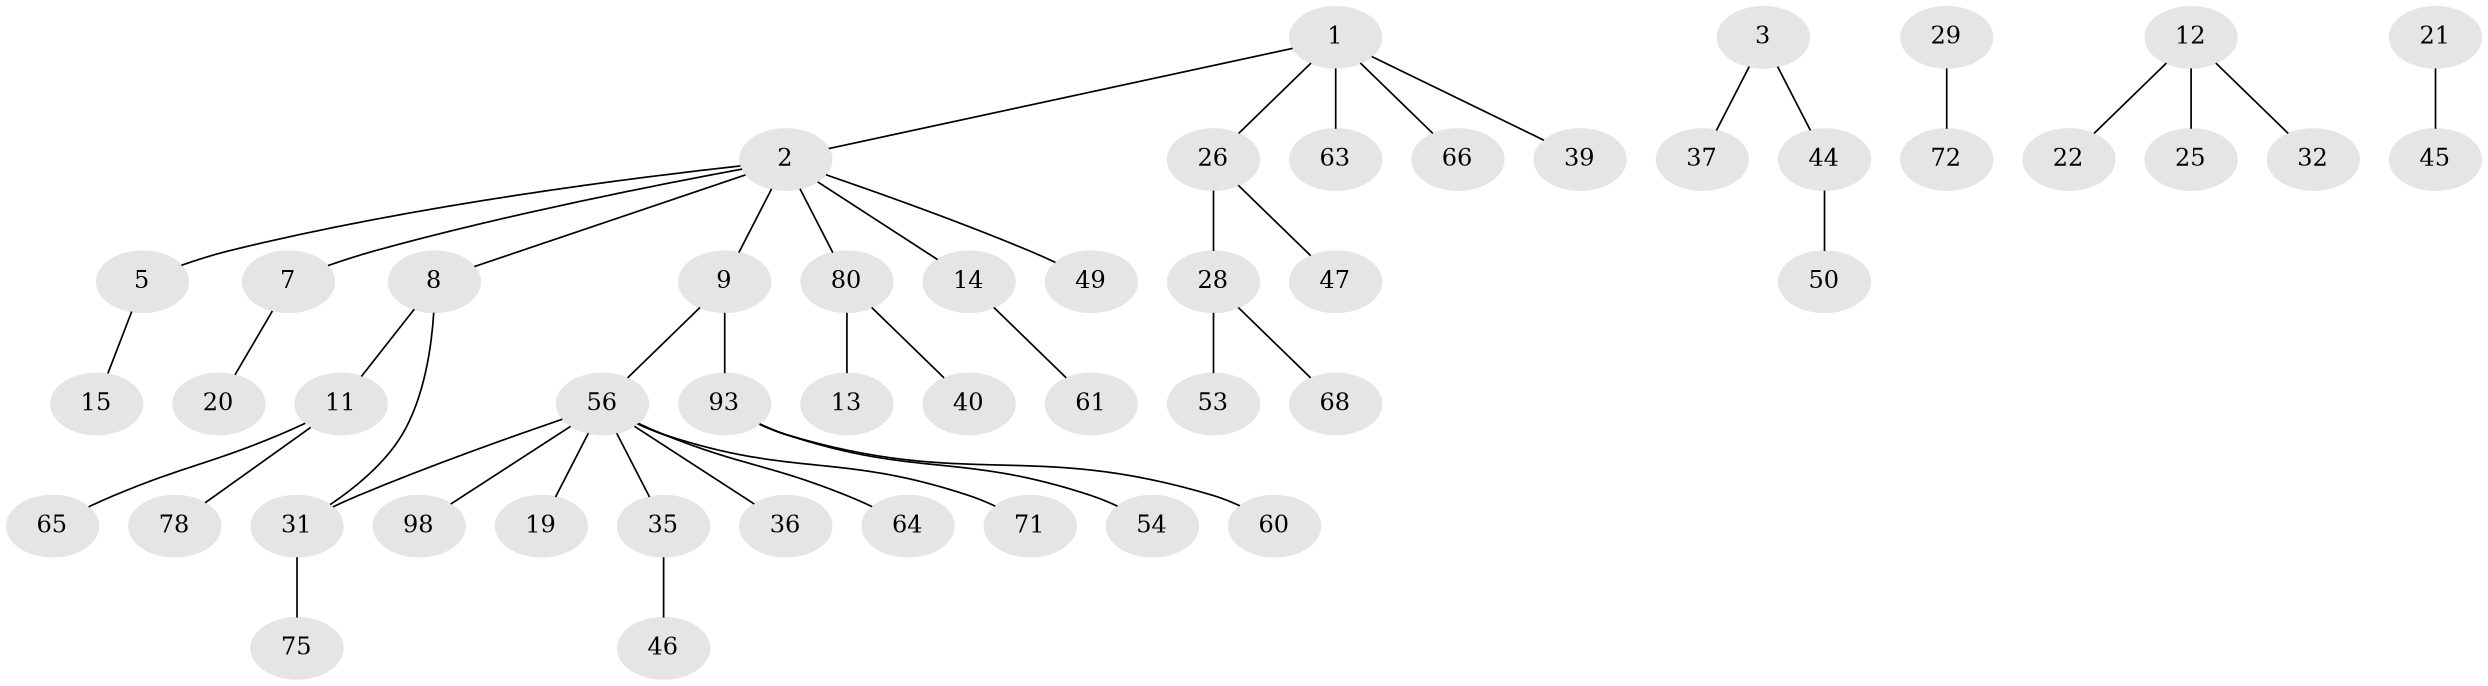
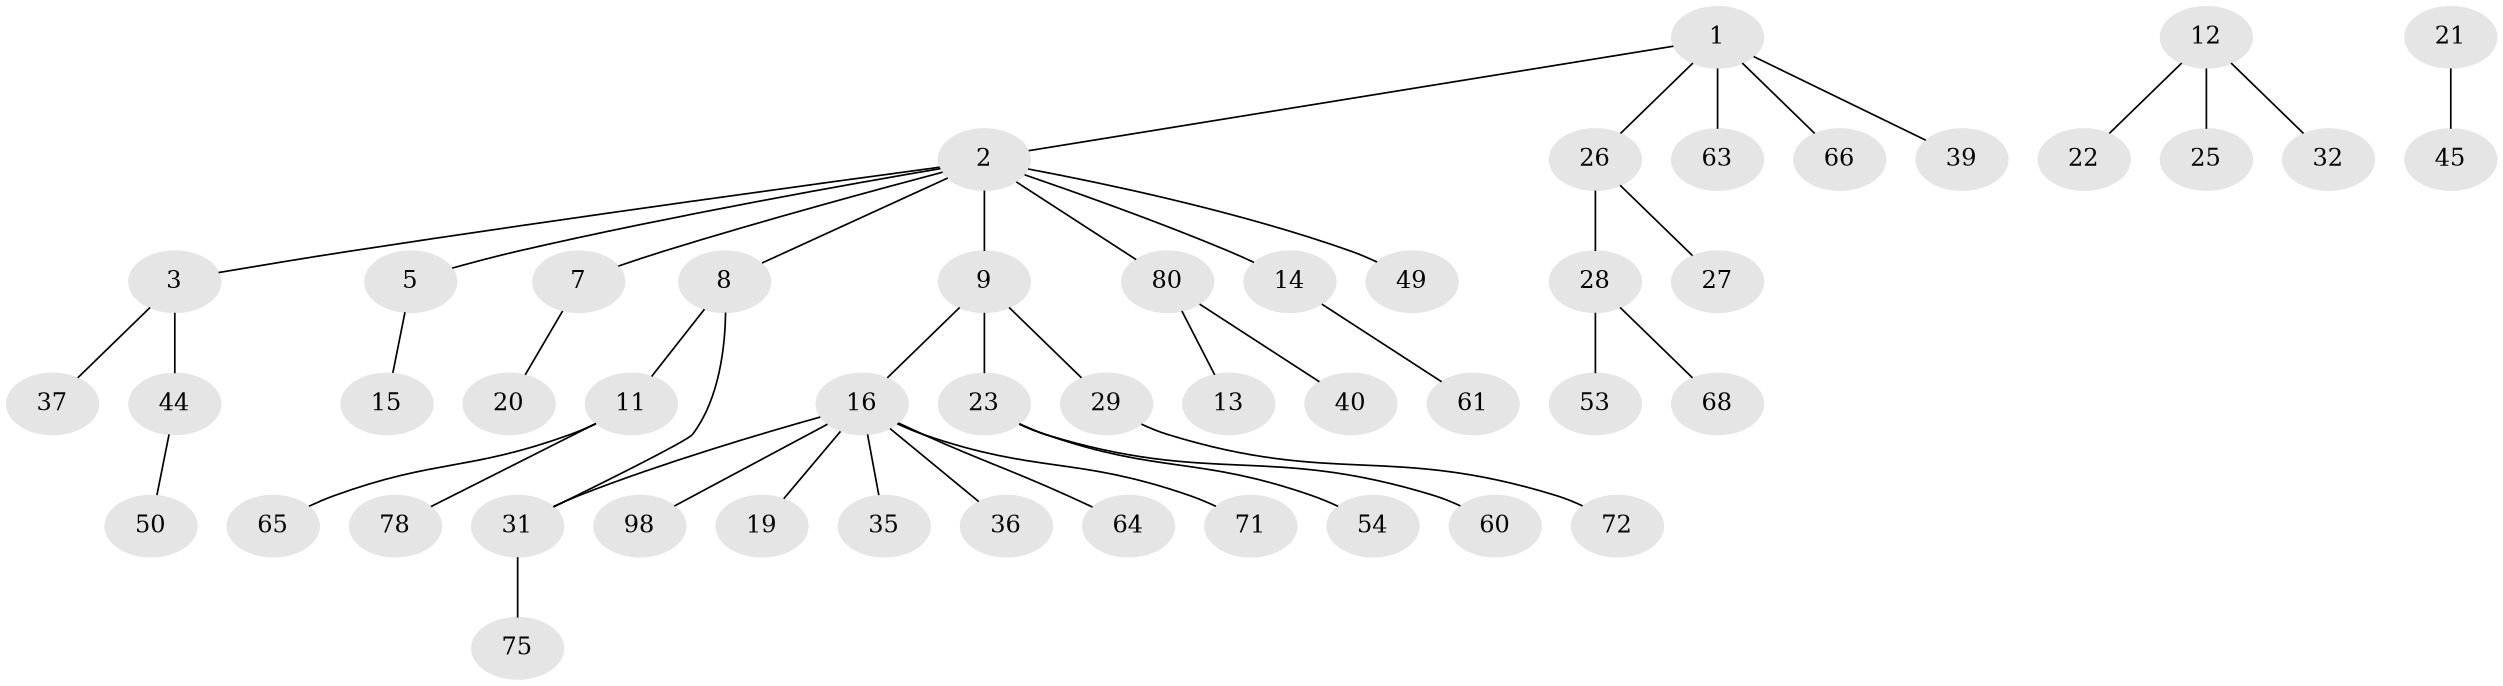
none -> (579, 217)
(1336, 282) -> (1718, 282)
none -> (1045, 343)
(603, 404) -> (862, 404)
(725, 404) -> (984, 404)
(664, 648) -> none
